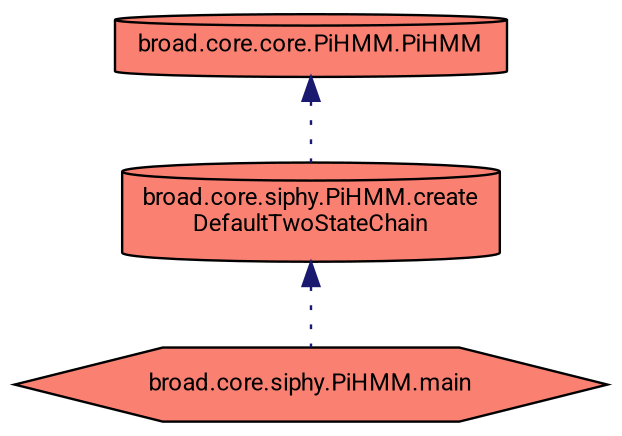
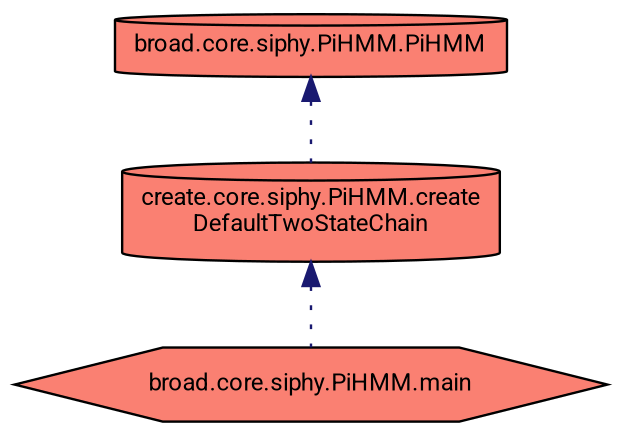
(311, 46) -> (311, 46)
(311, 212) -> (311, 212)
